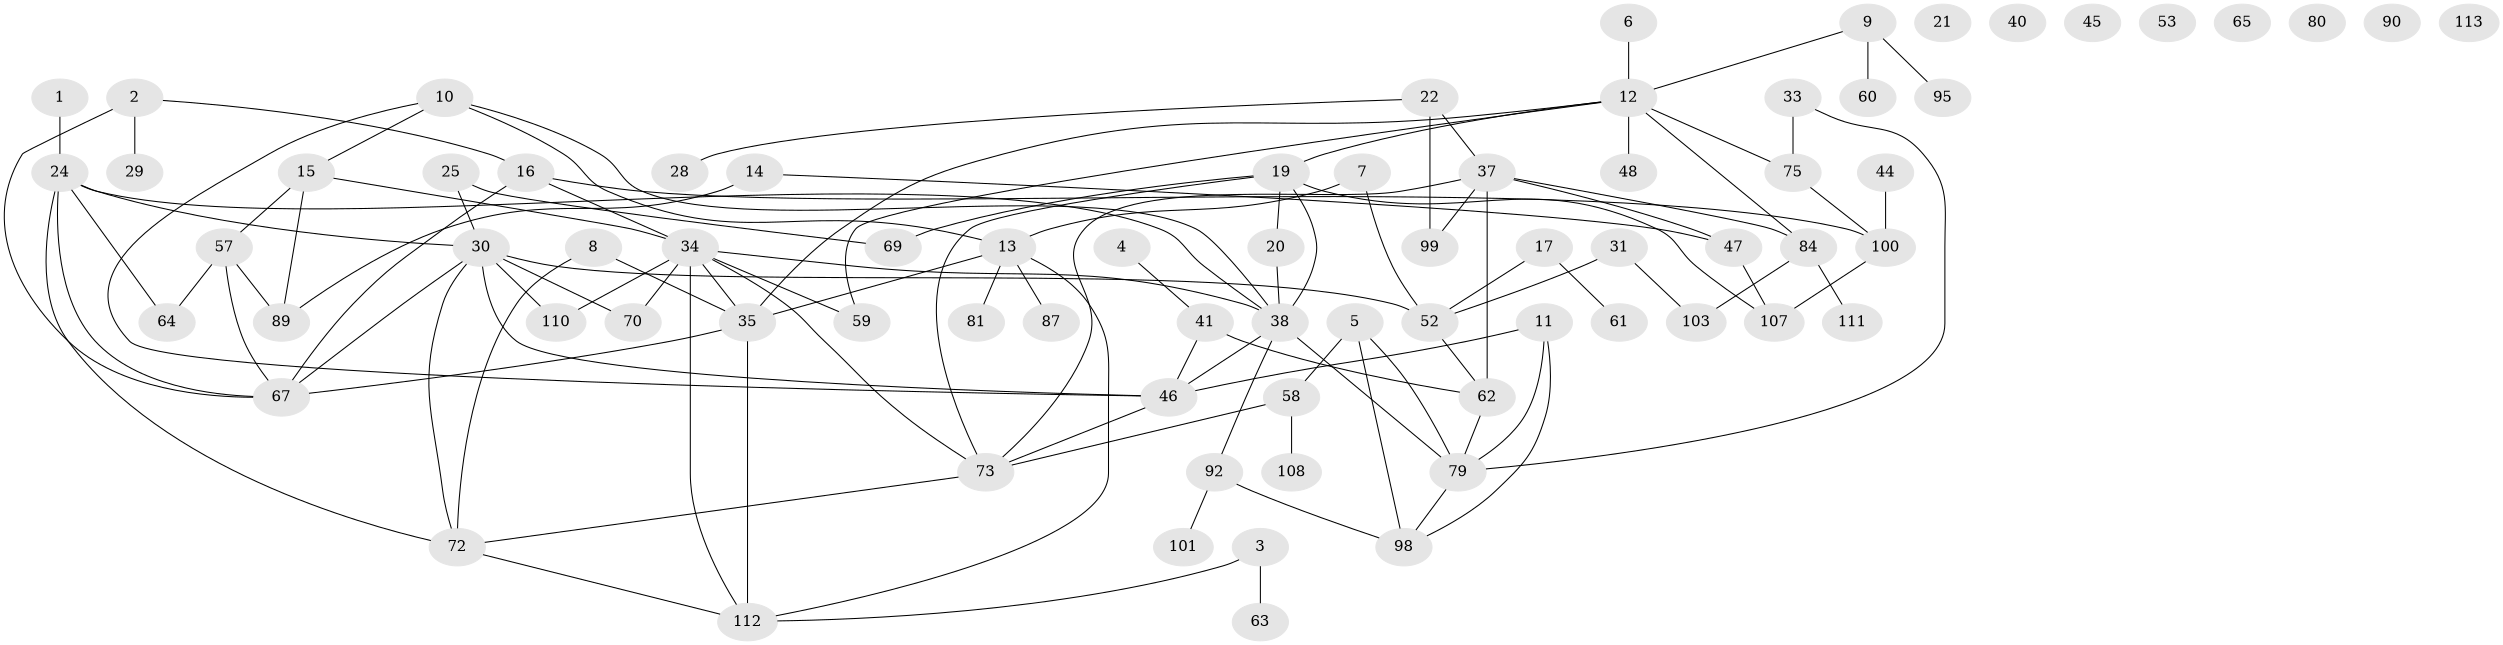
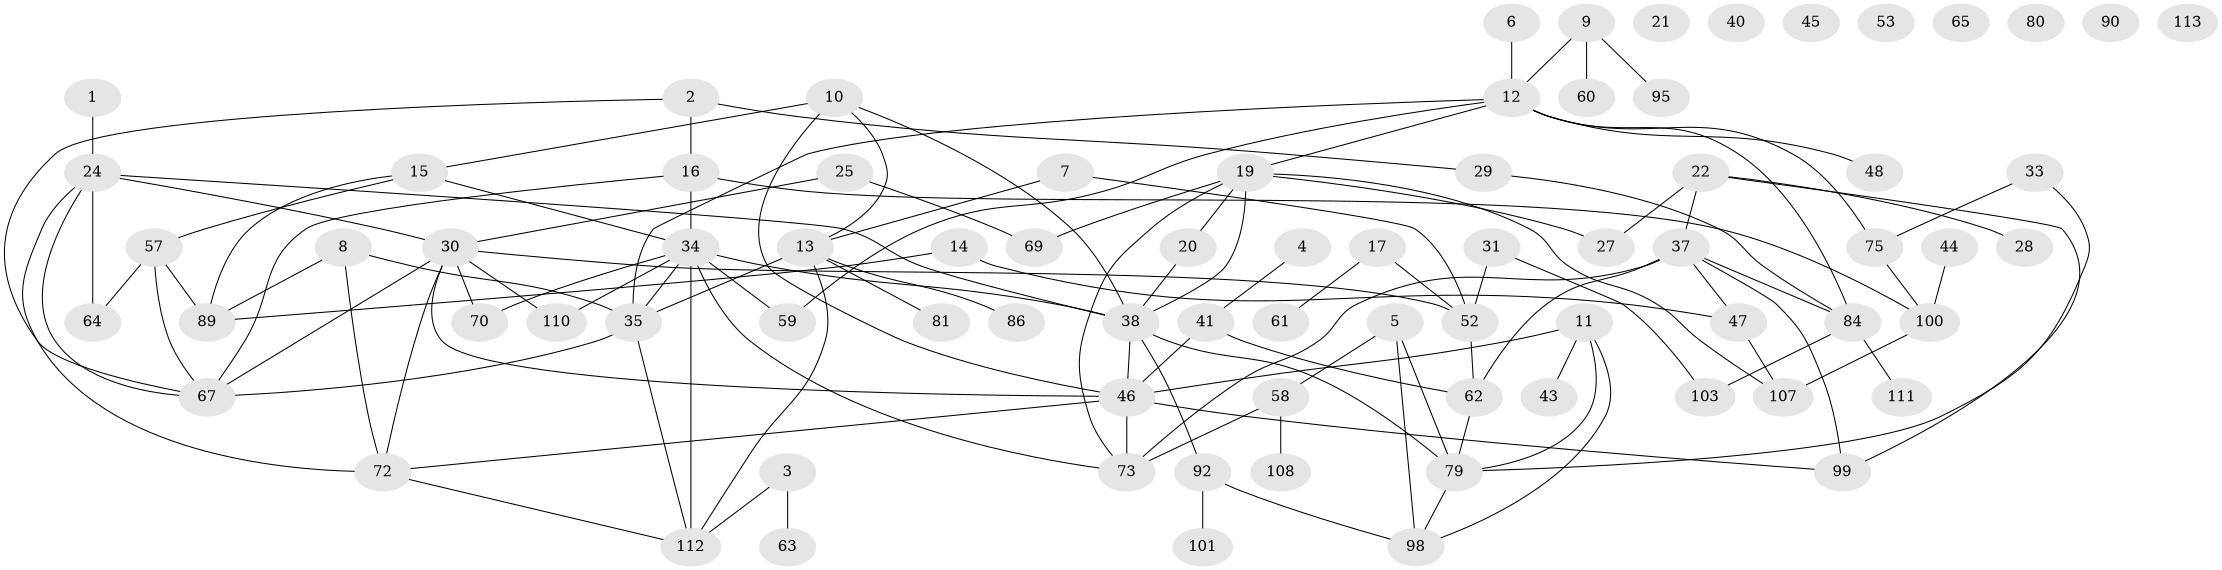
none -> (1676, 211)
none -> (1606, 248)
none -> (275, 285)
(1051, 322) -> (1017, 322)
none -> (1549, 397)
none -> (1484, 442)
(722, 510) -> (755, 435)
